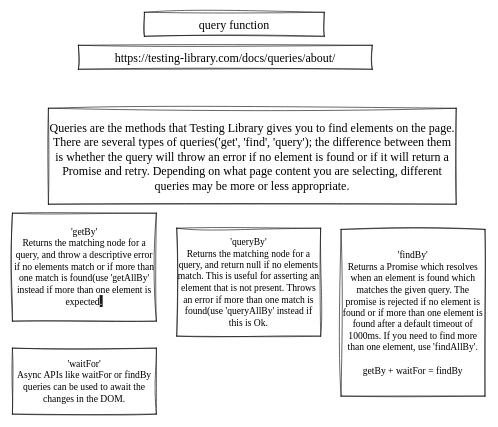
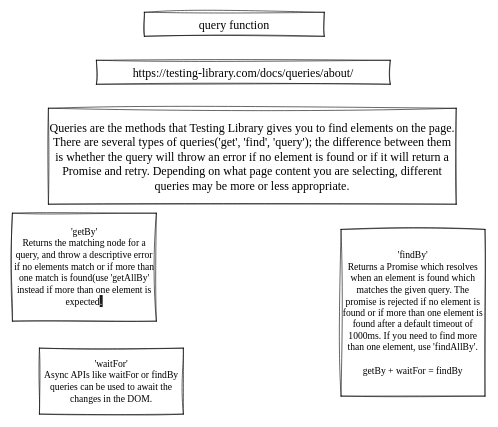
(225, 57) -> (243, 72)
(249, 282) -> none
(84, 381) -> (111, 381)
